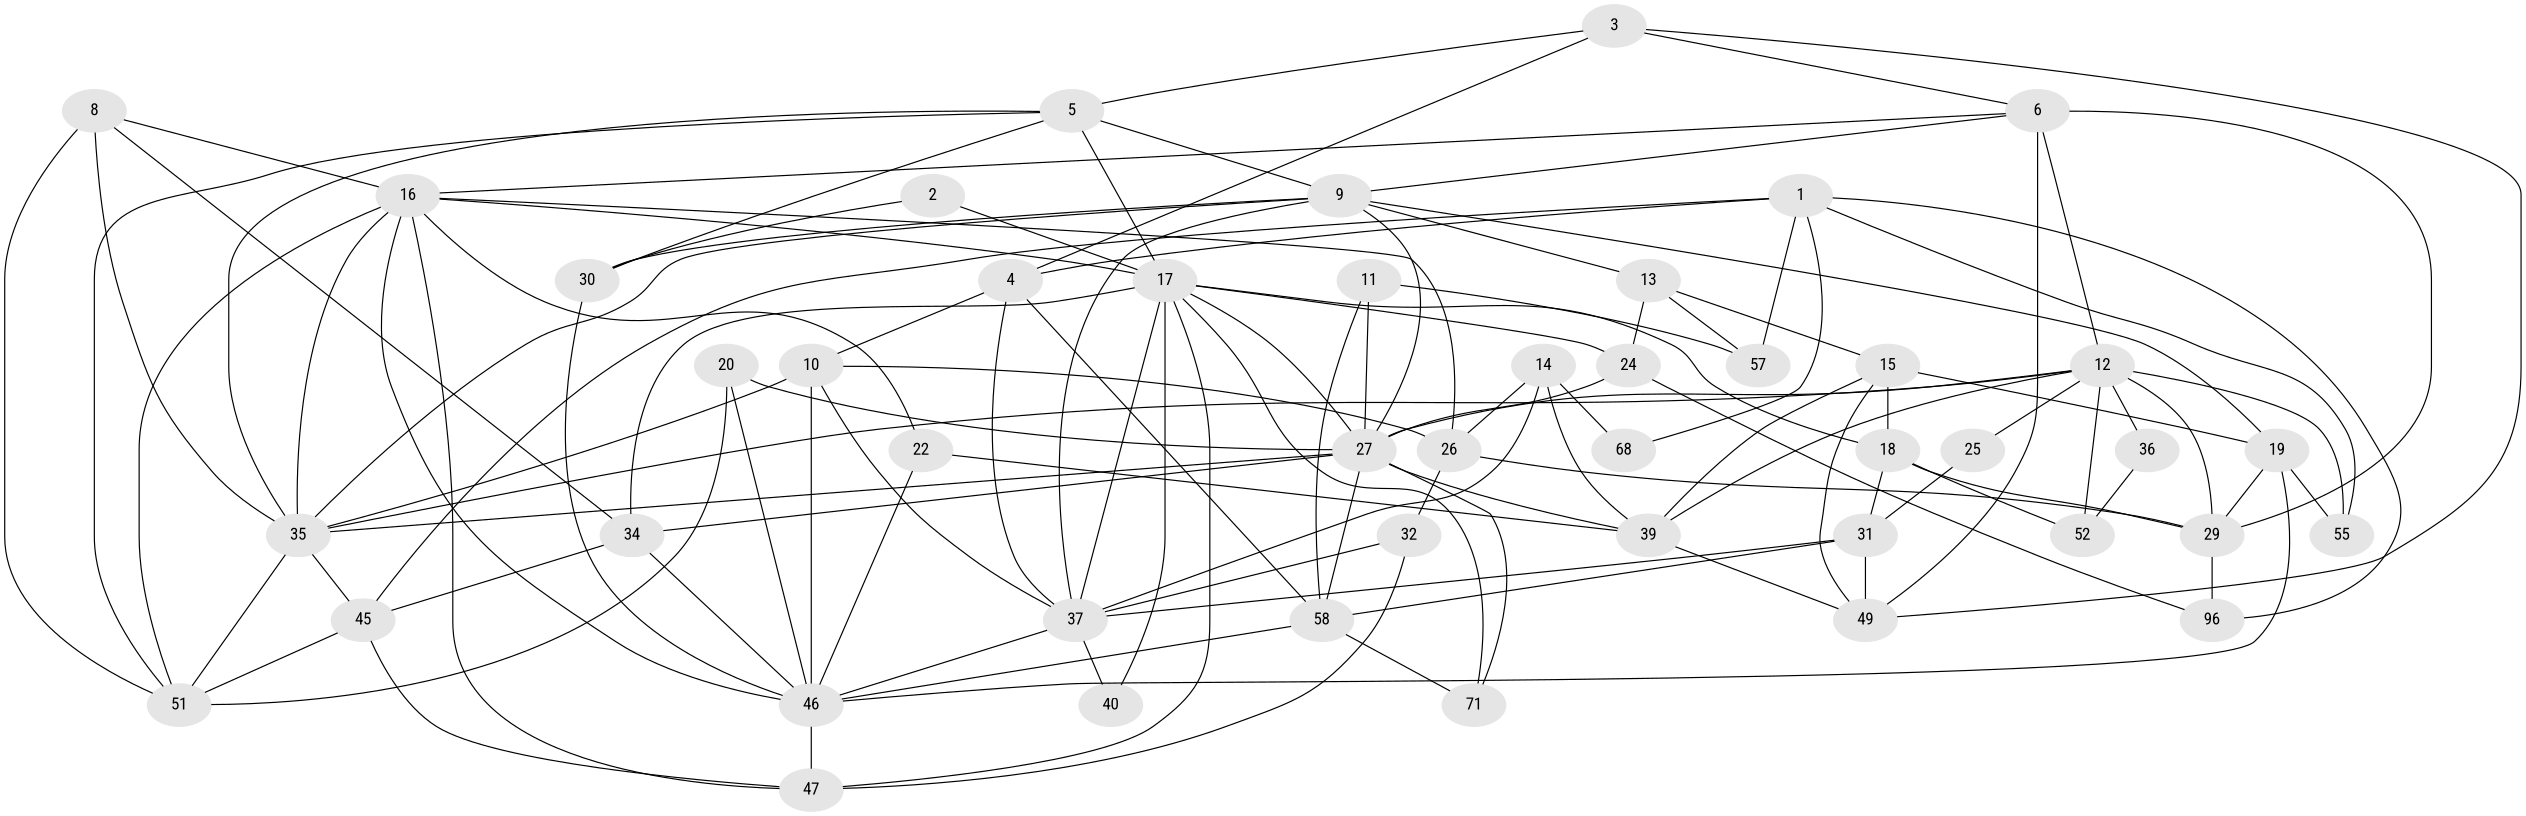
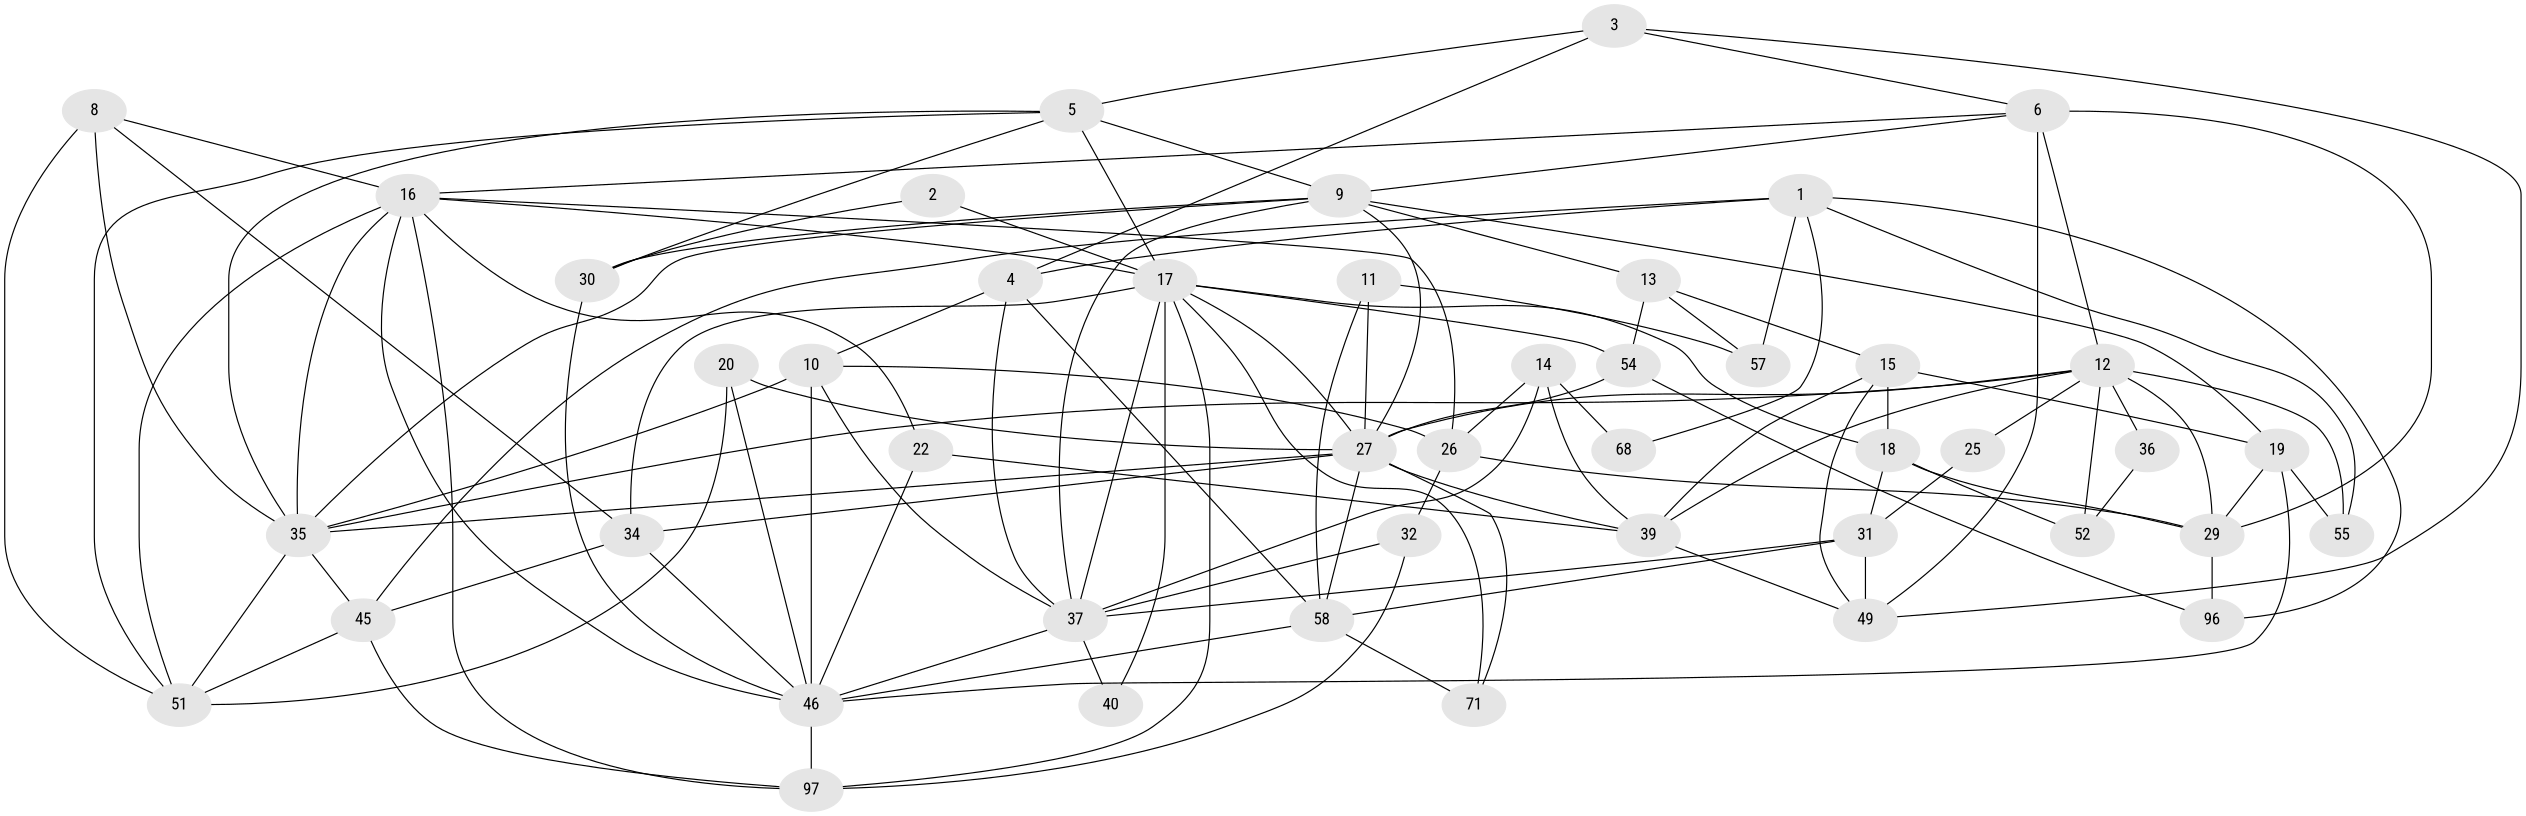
(1628, 366) -> (1628, 366)
(811, 790) -> (811, 790)
